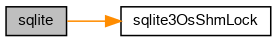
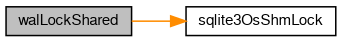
(36, 21) -> (69, 21)
